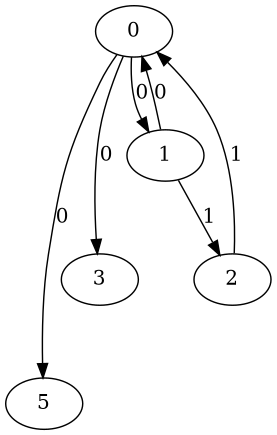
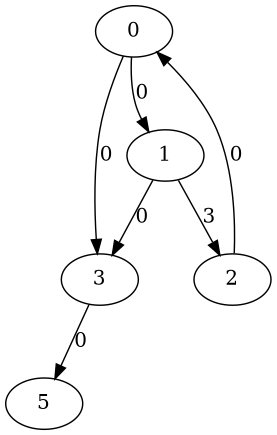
(154, 100) -> (136, 211)
(237, 155) -> (237, 155)
(57, 203) -> (75, 335)
(210, 218) -> (210, 218)
